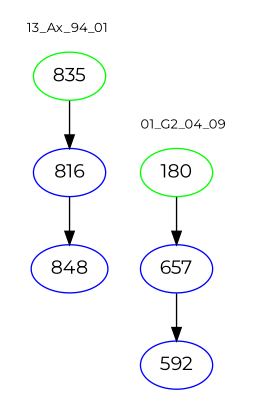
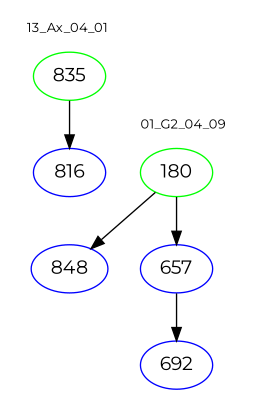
(68, 29) -> (68, 29)
(70, 214) -> (138, 208)
(177, 365) -> (177, 365)
